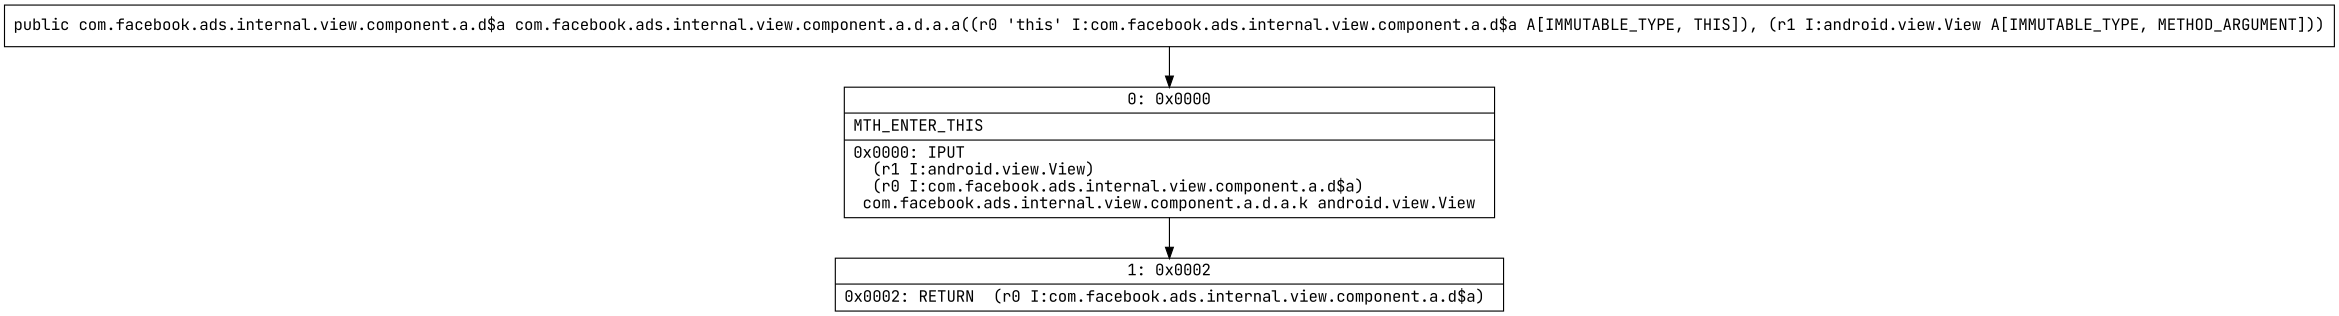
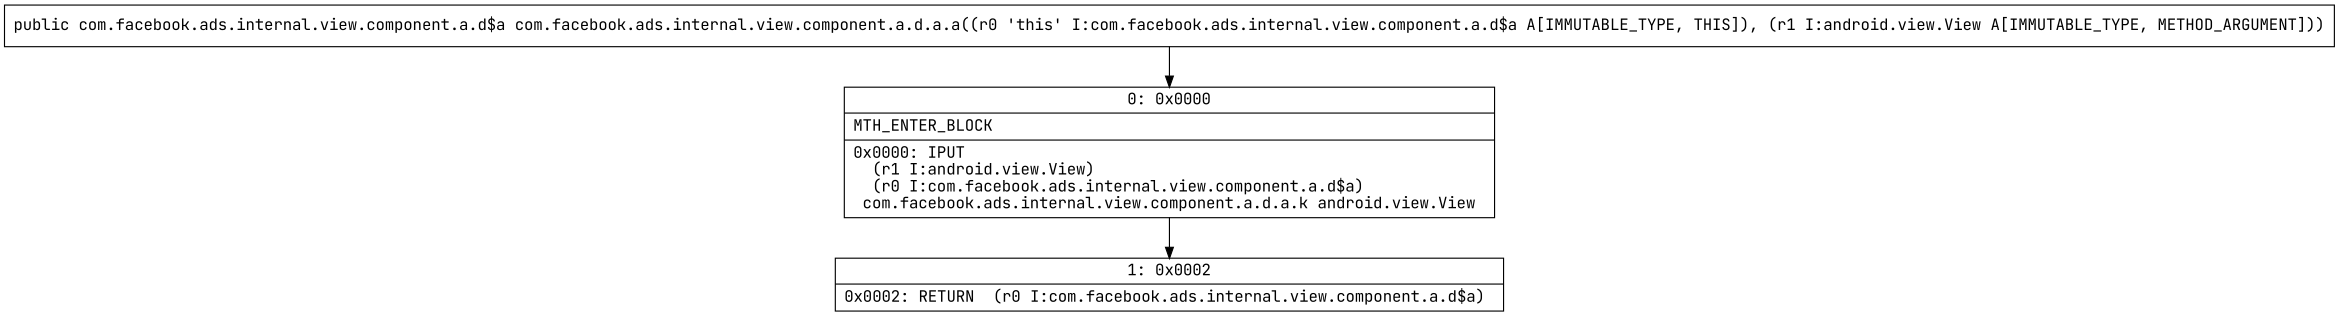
(919, 126) -> (923, 126)
